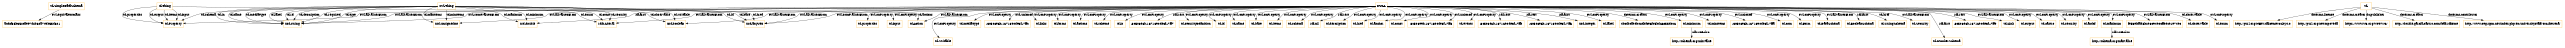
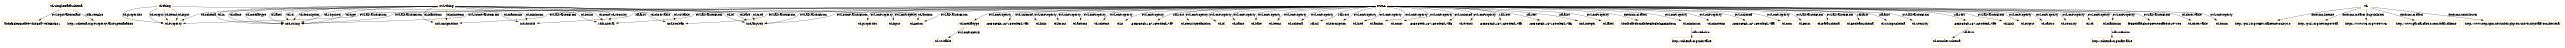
(1672, 7) -> (1962, 32)
(1145, 9) -> (957, 32)
(1810, 15) -> (1810, 15)
(1884, 15) -> (1884, 15)
none -> (100, 24)
(2090, 24) -> (2090, 24)
(2426, 24) -> (2426, 24)
